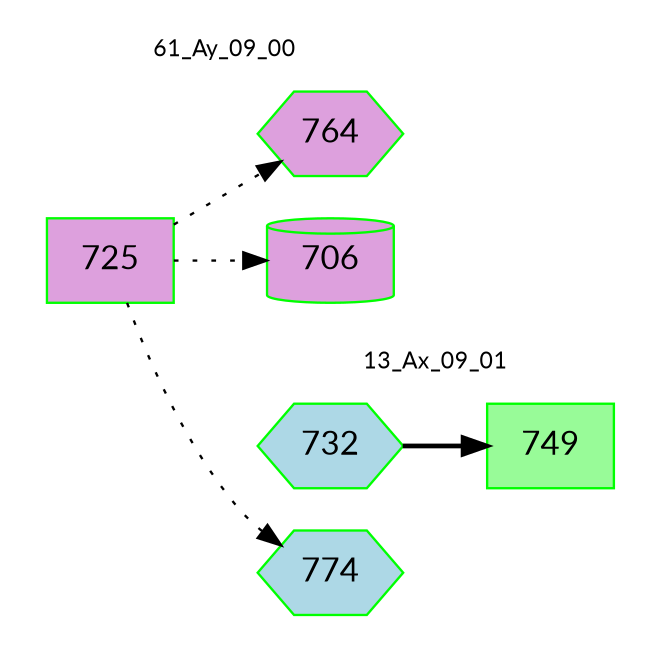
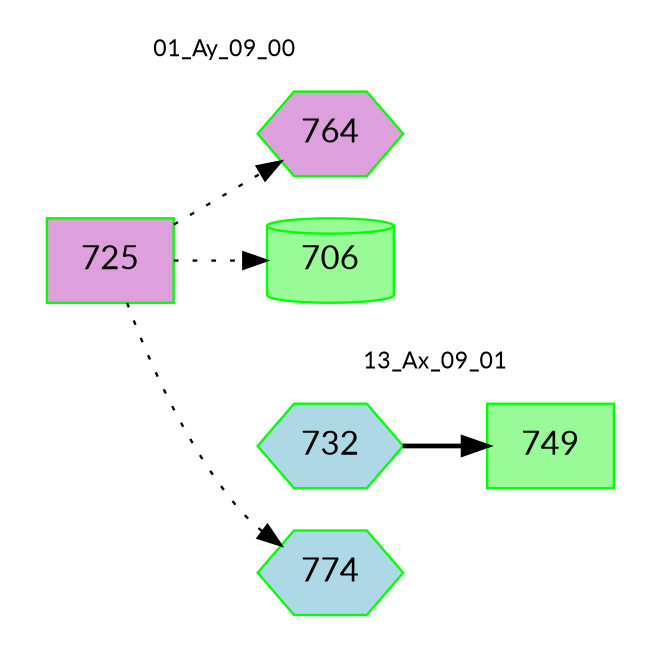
(225, 50) -> (225, 50)
(330, 261) -> (330, 261)
